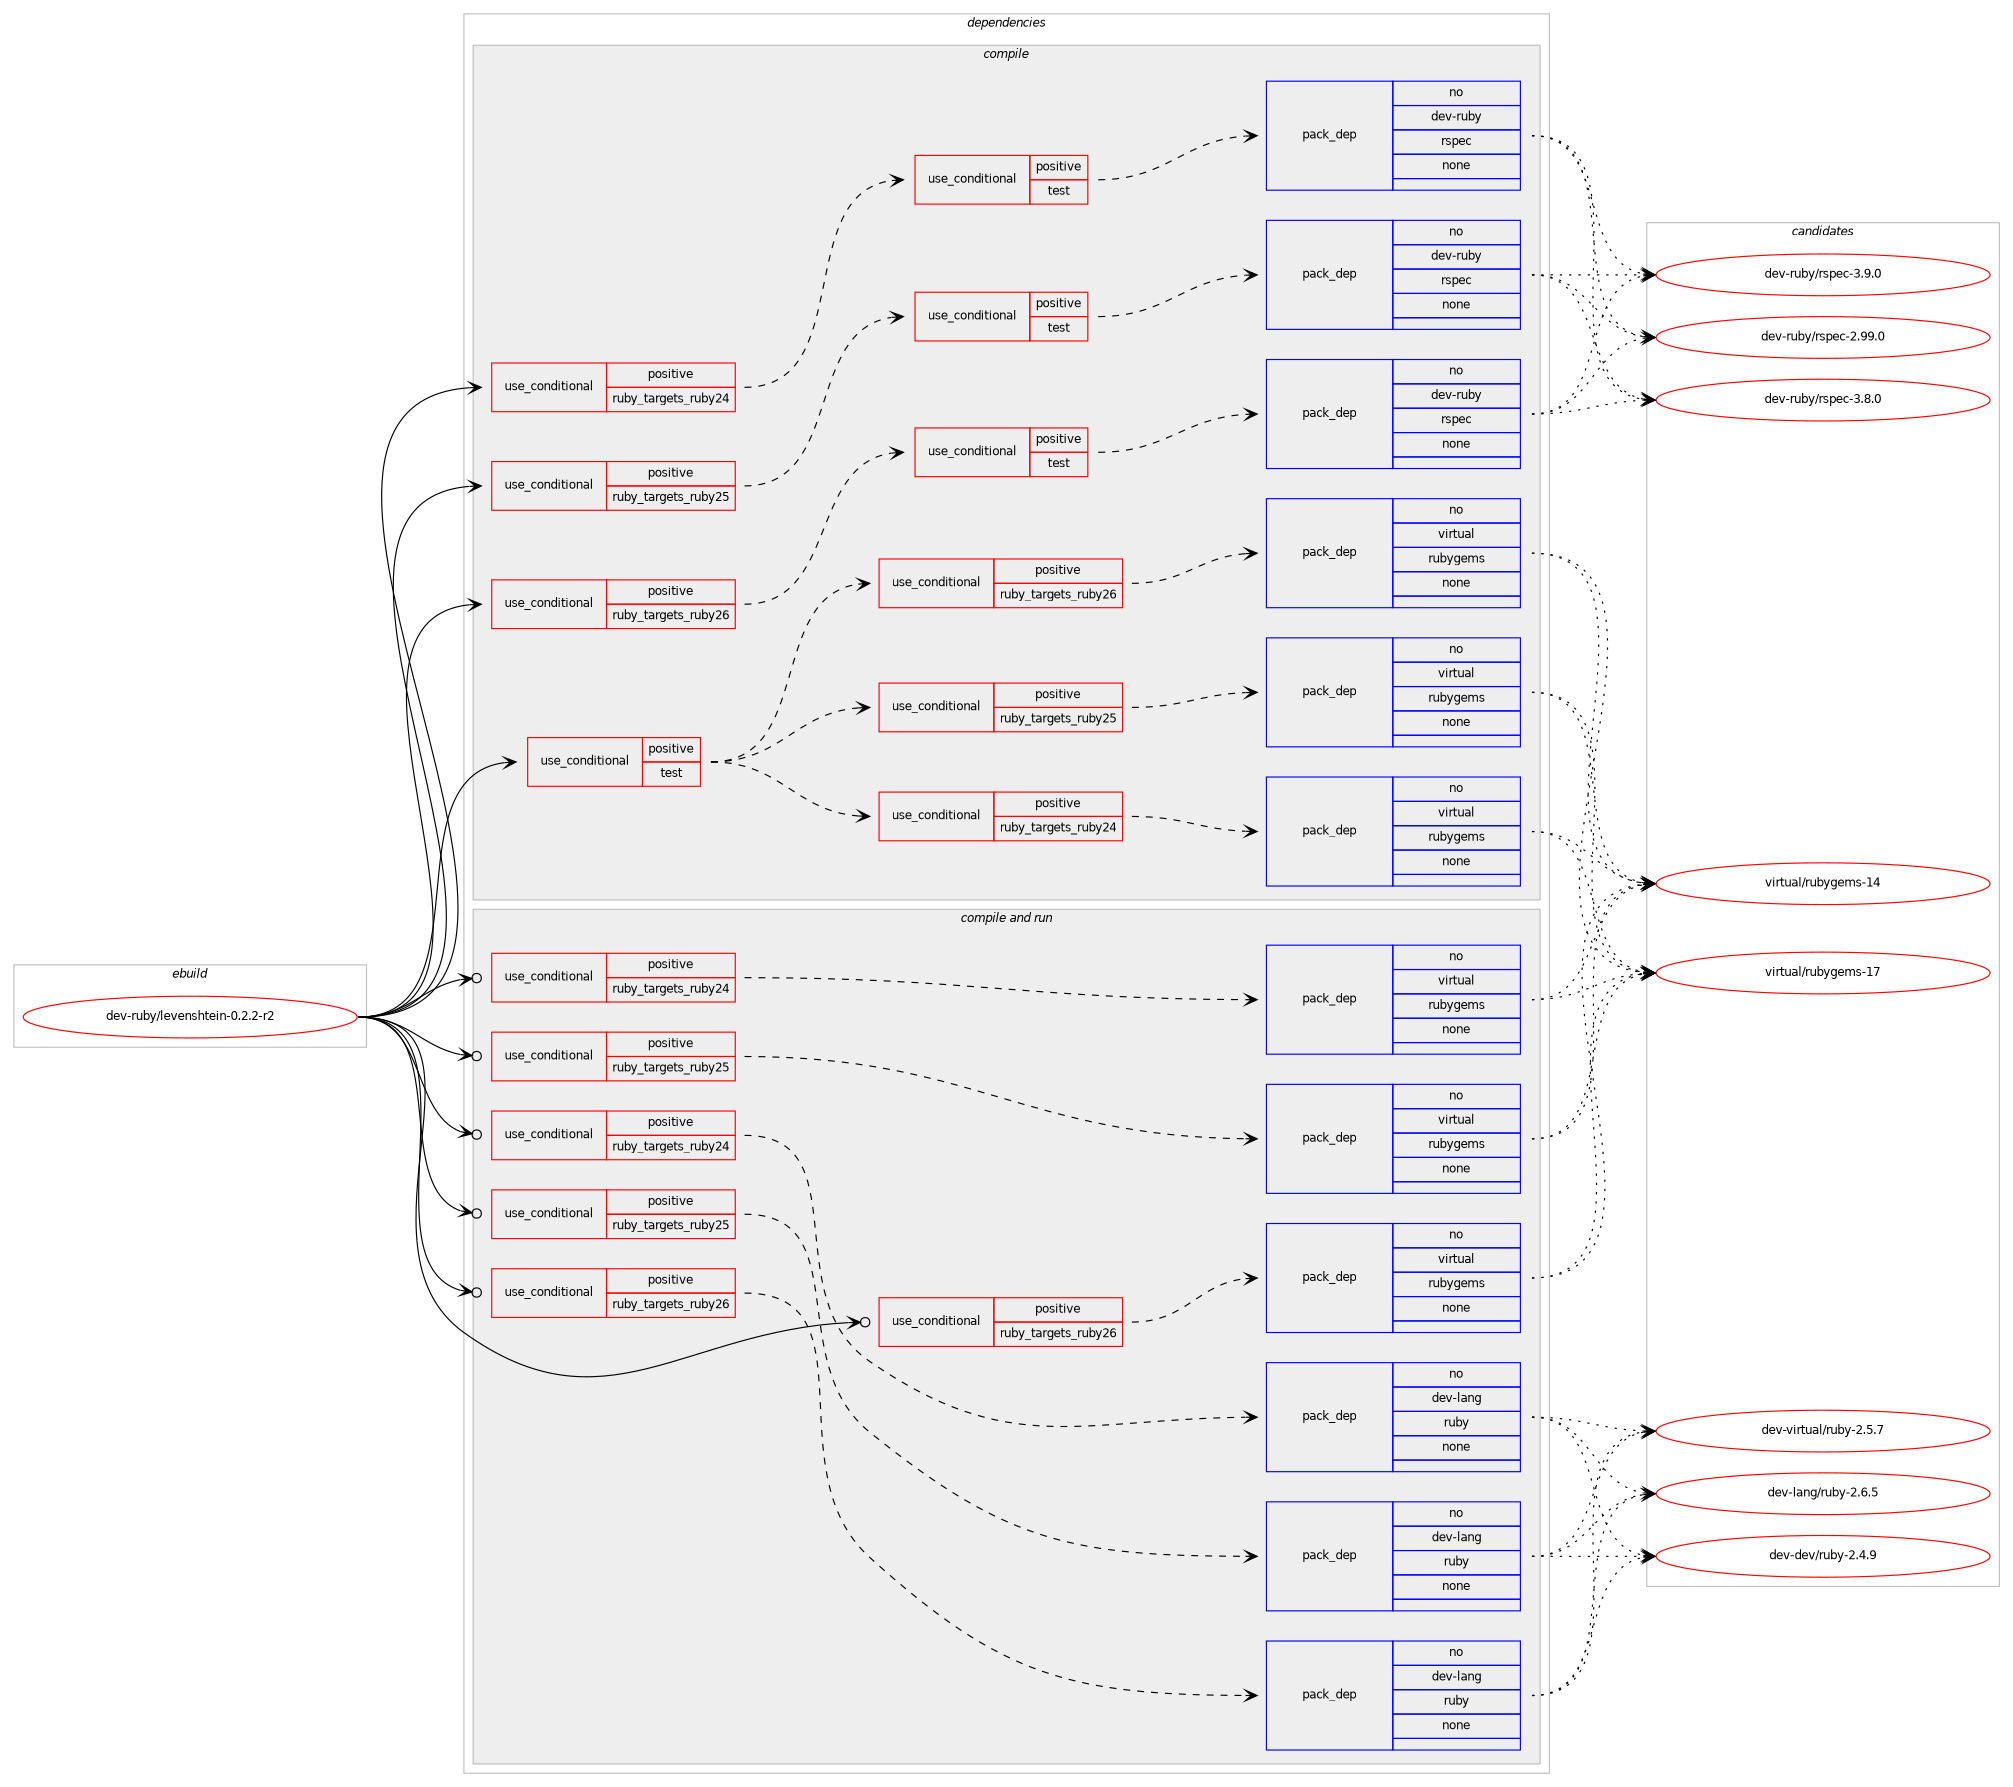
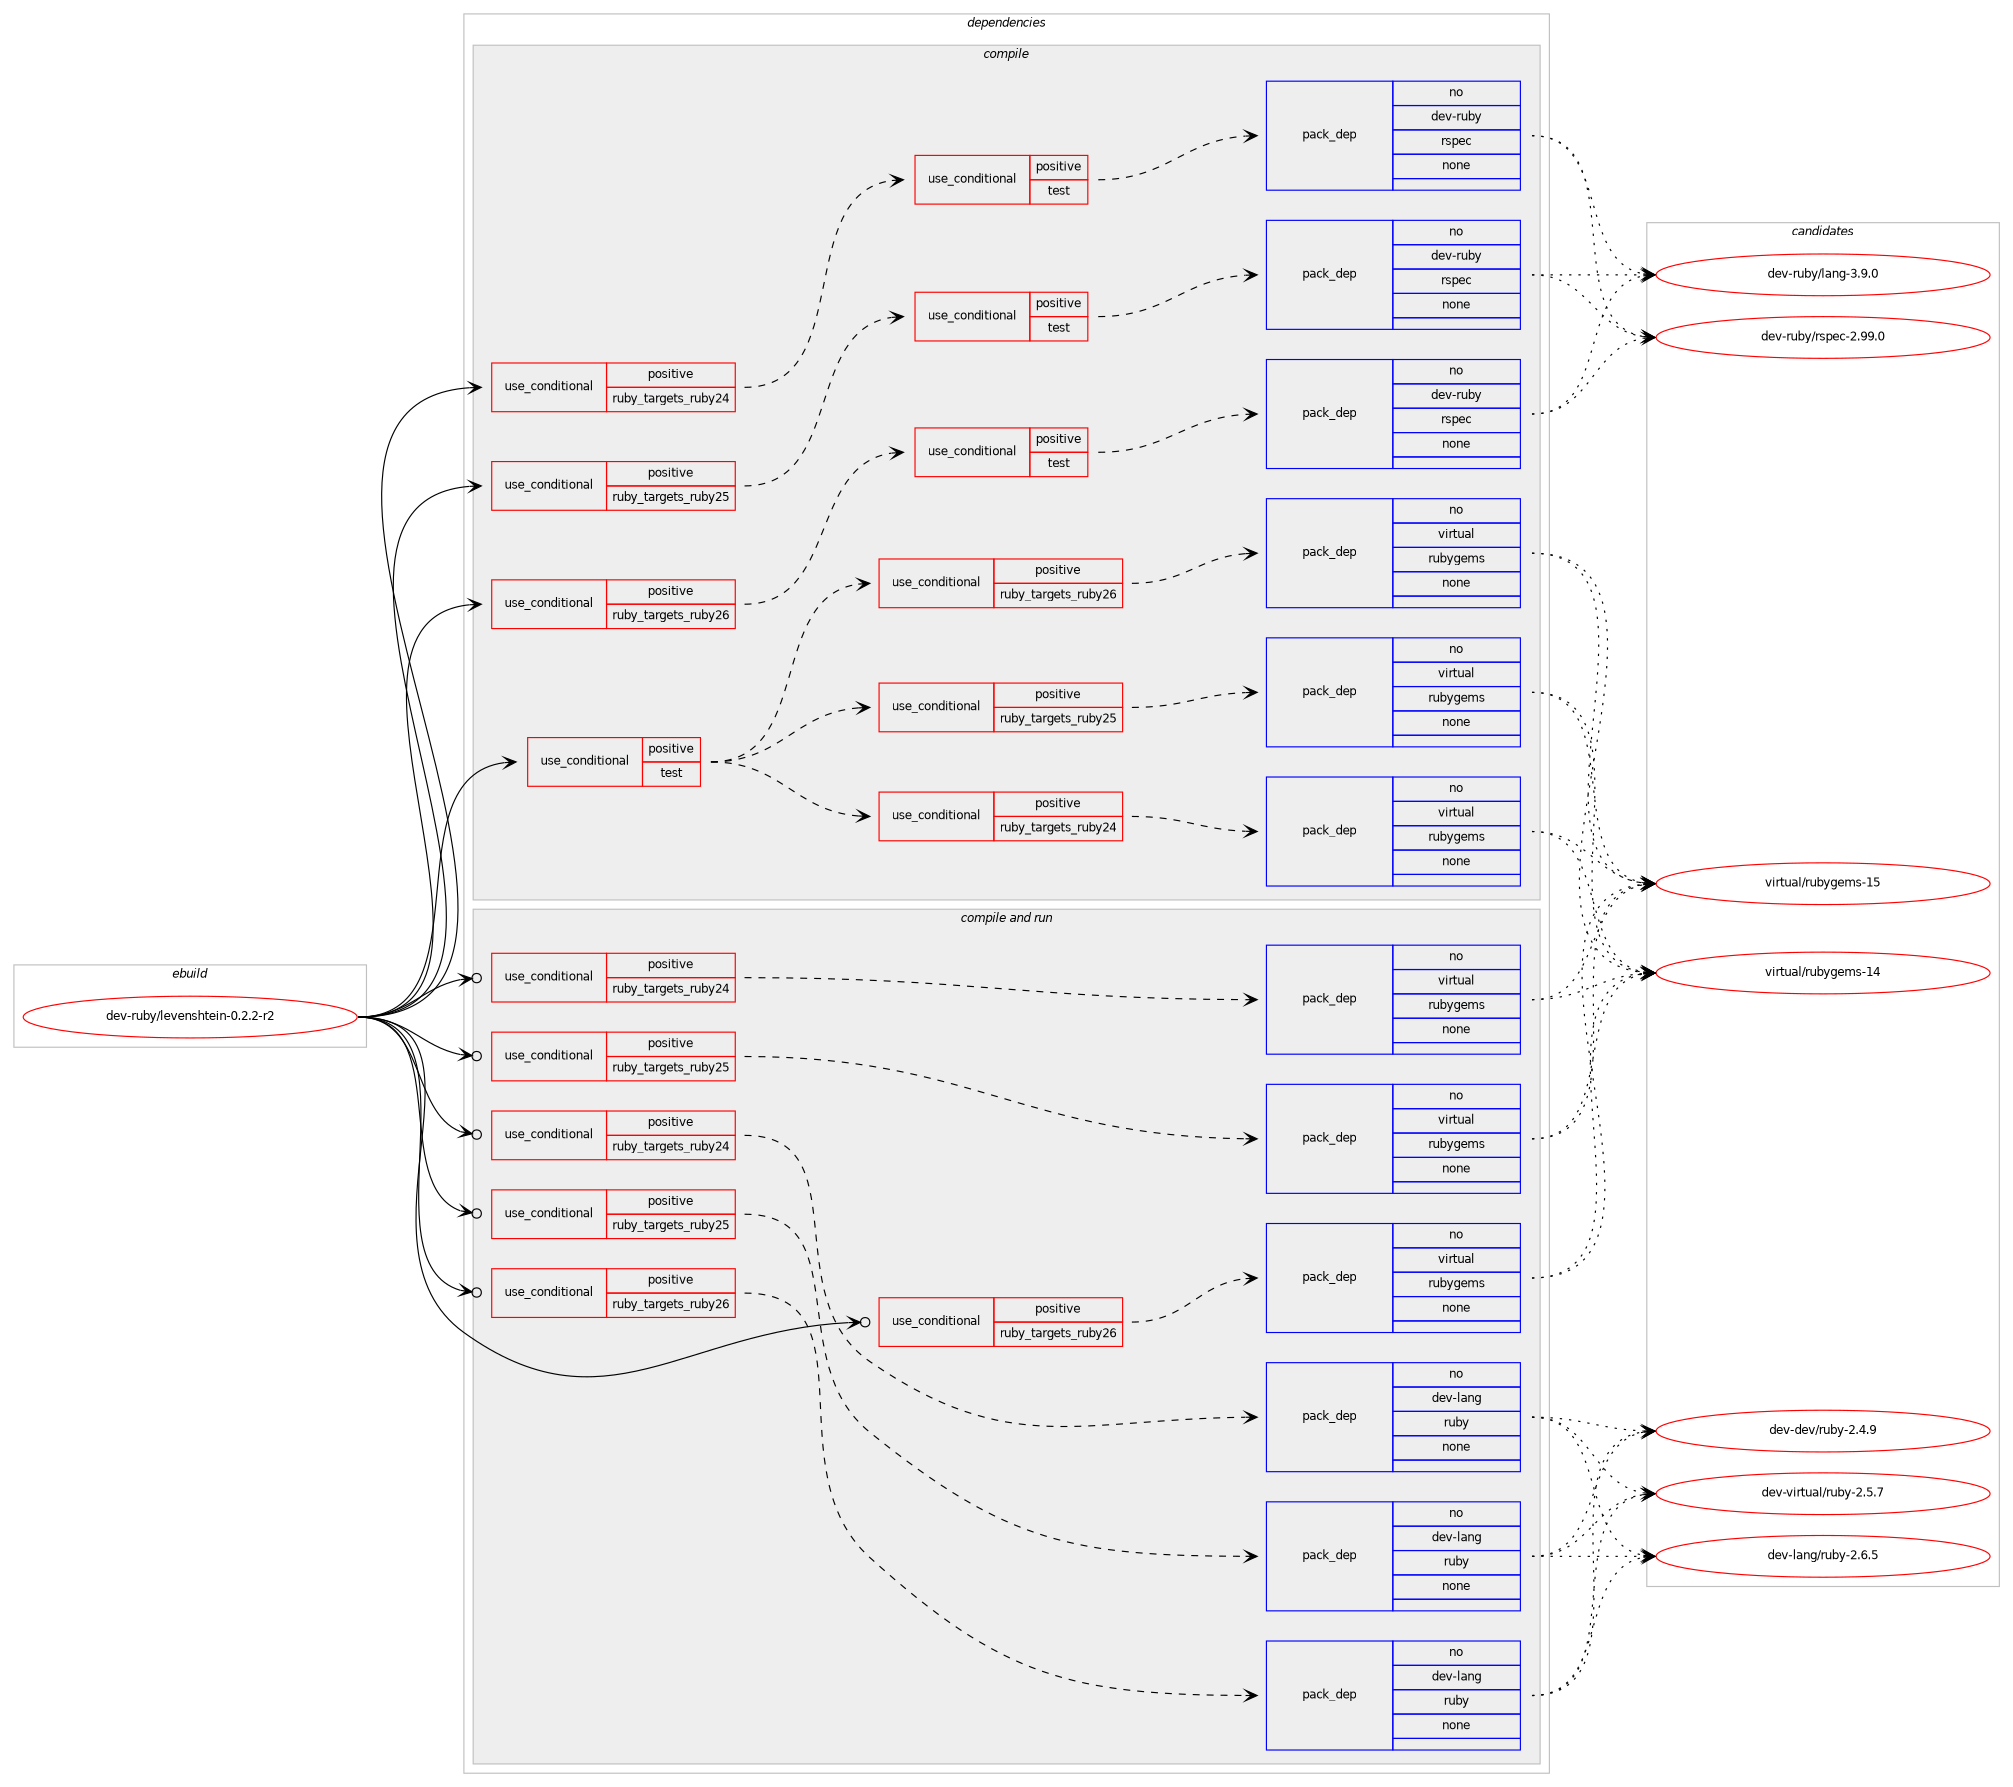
(1823, 275) -> (1823, 275)
(1823, 400) -> none
(1823, 973) -> (1823, 884)
